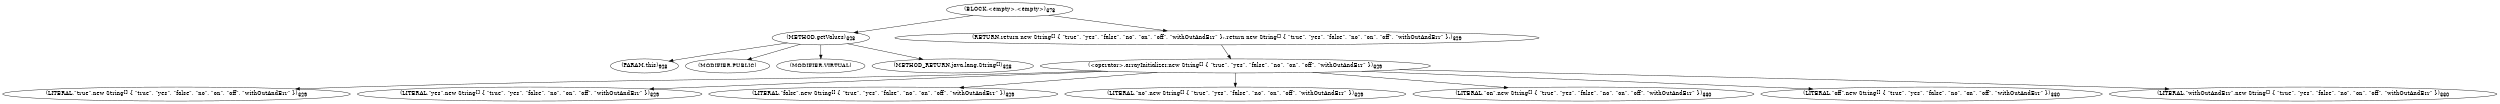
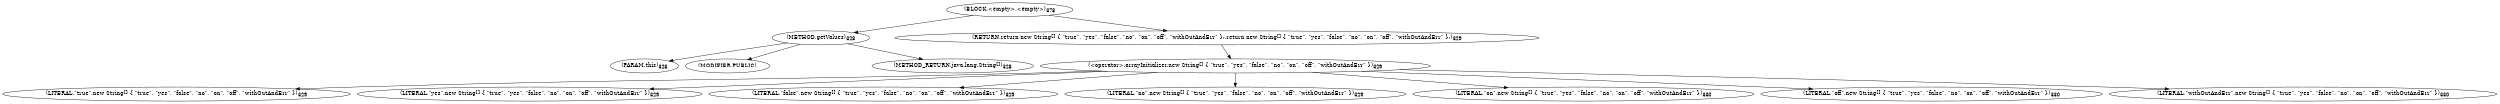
(663, 65) -> (663, 65)
(821, 66) -> none
